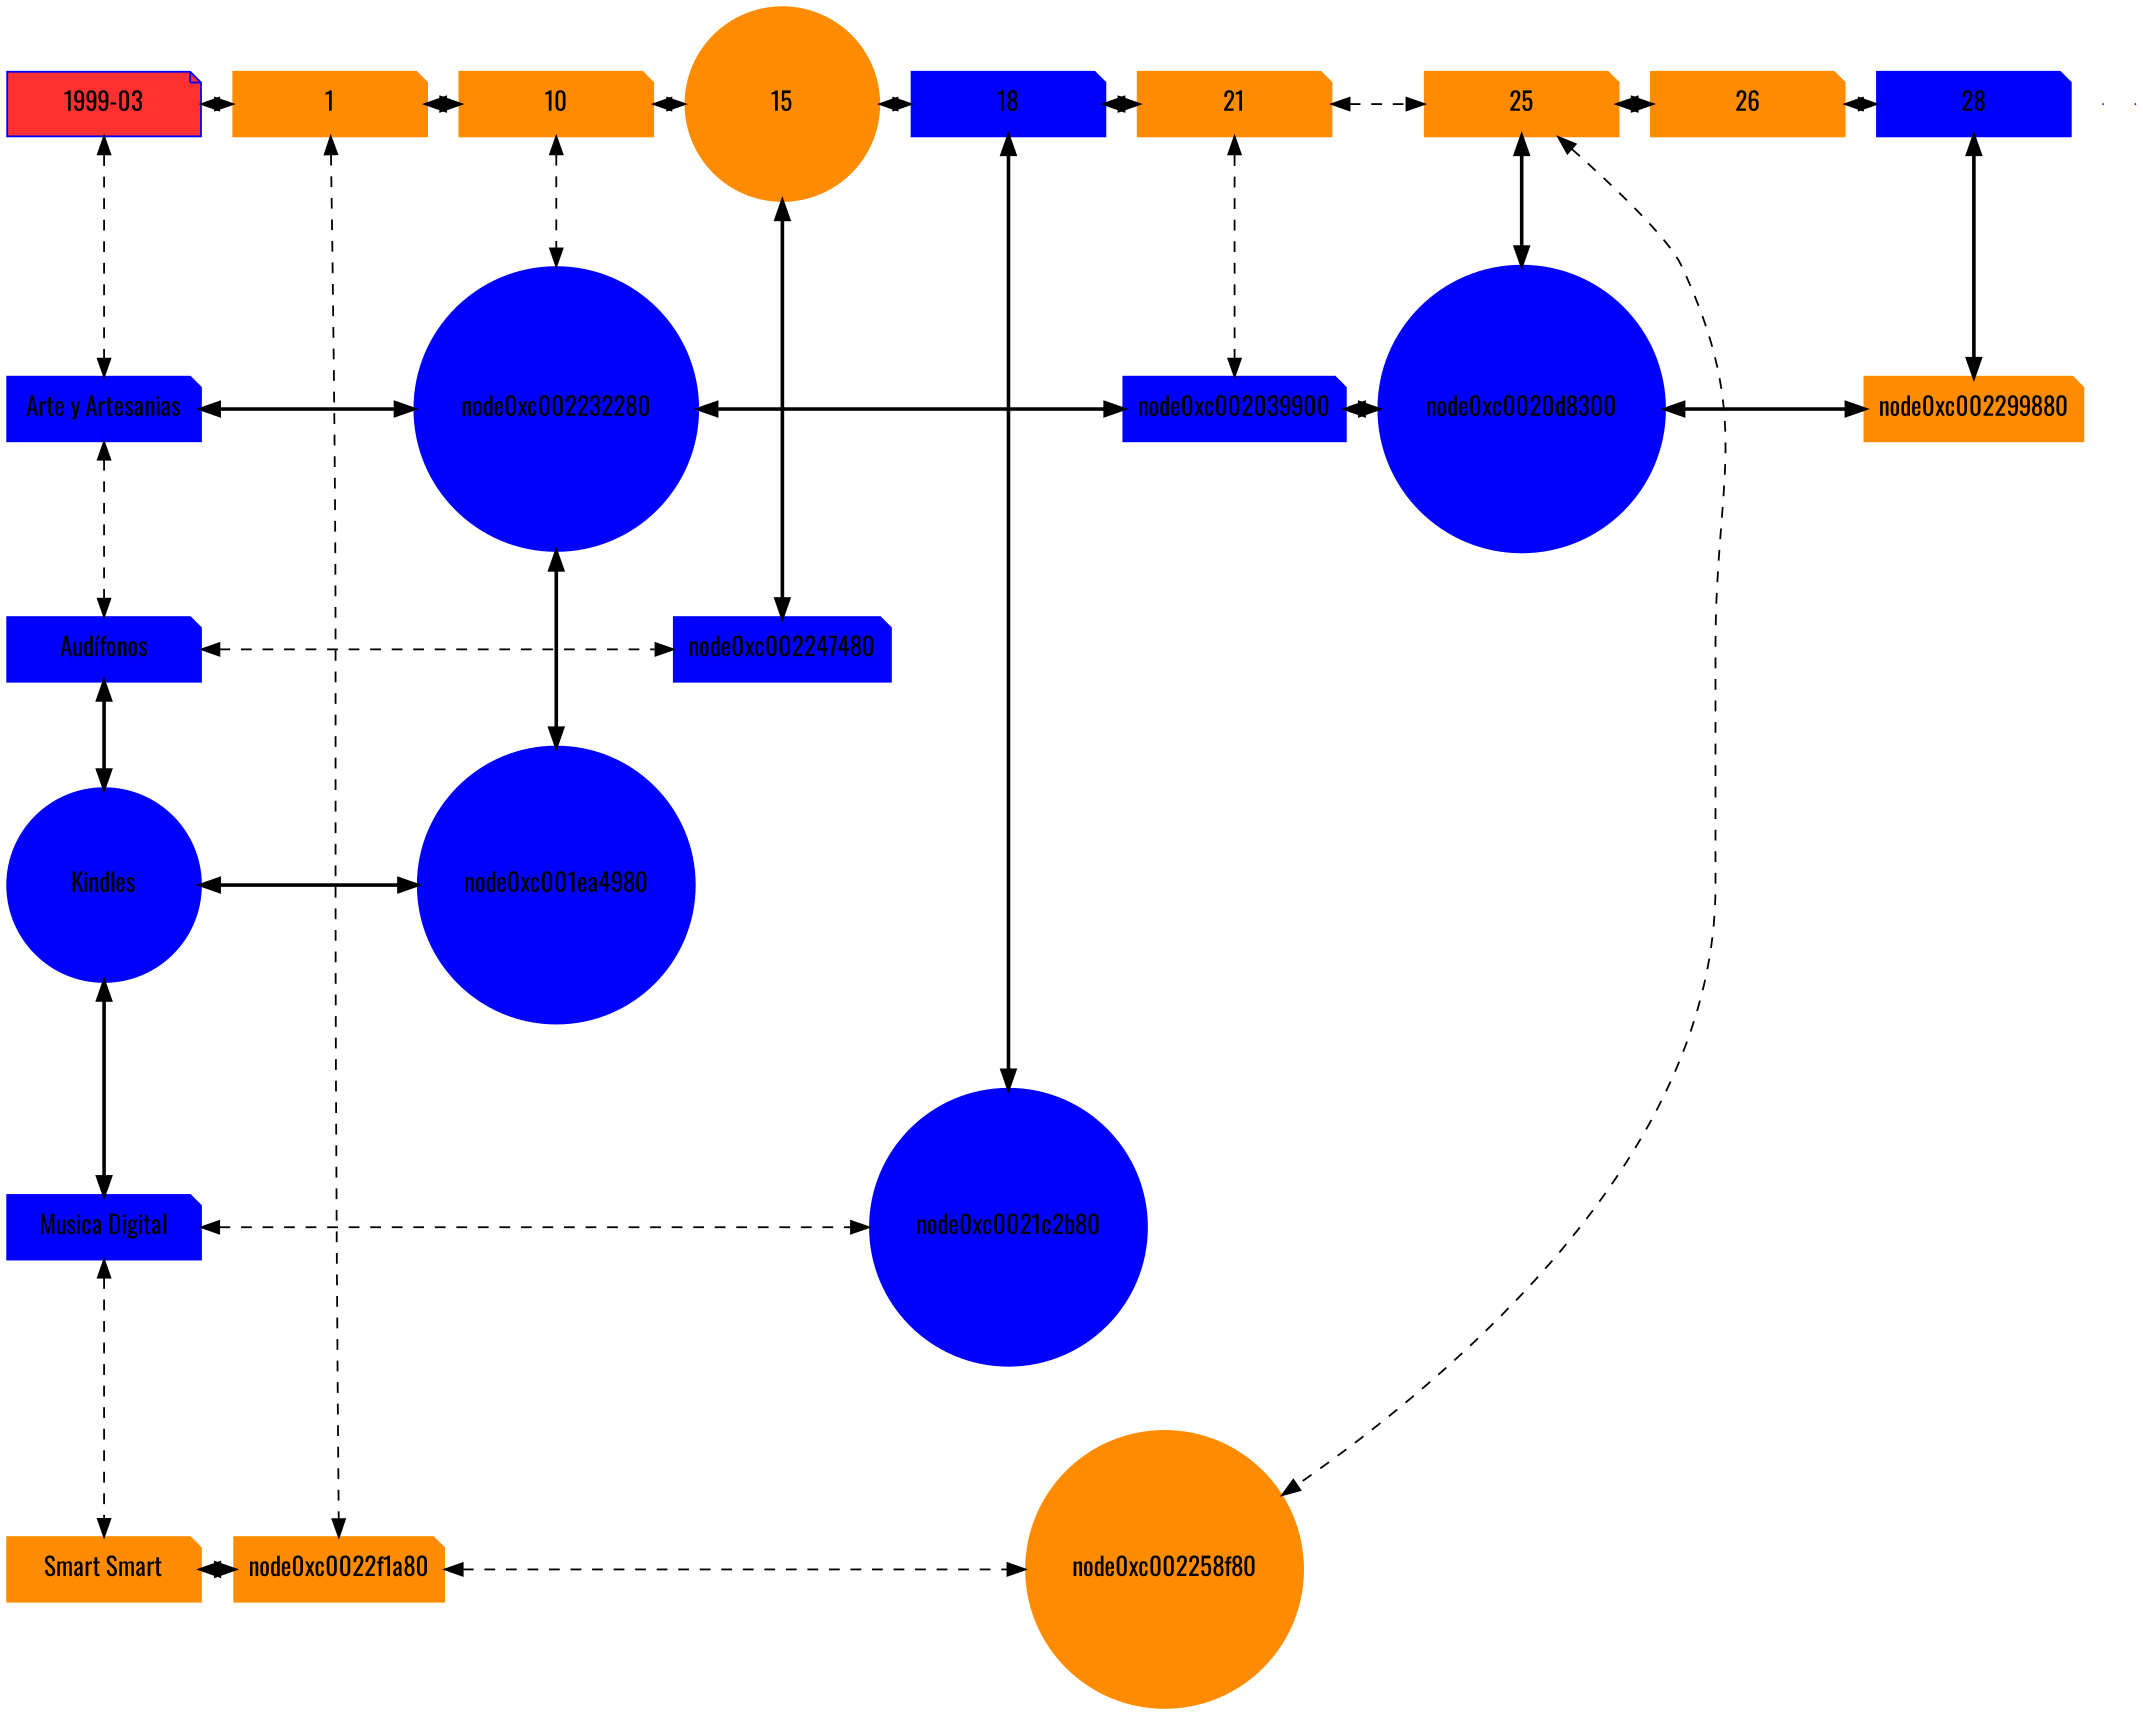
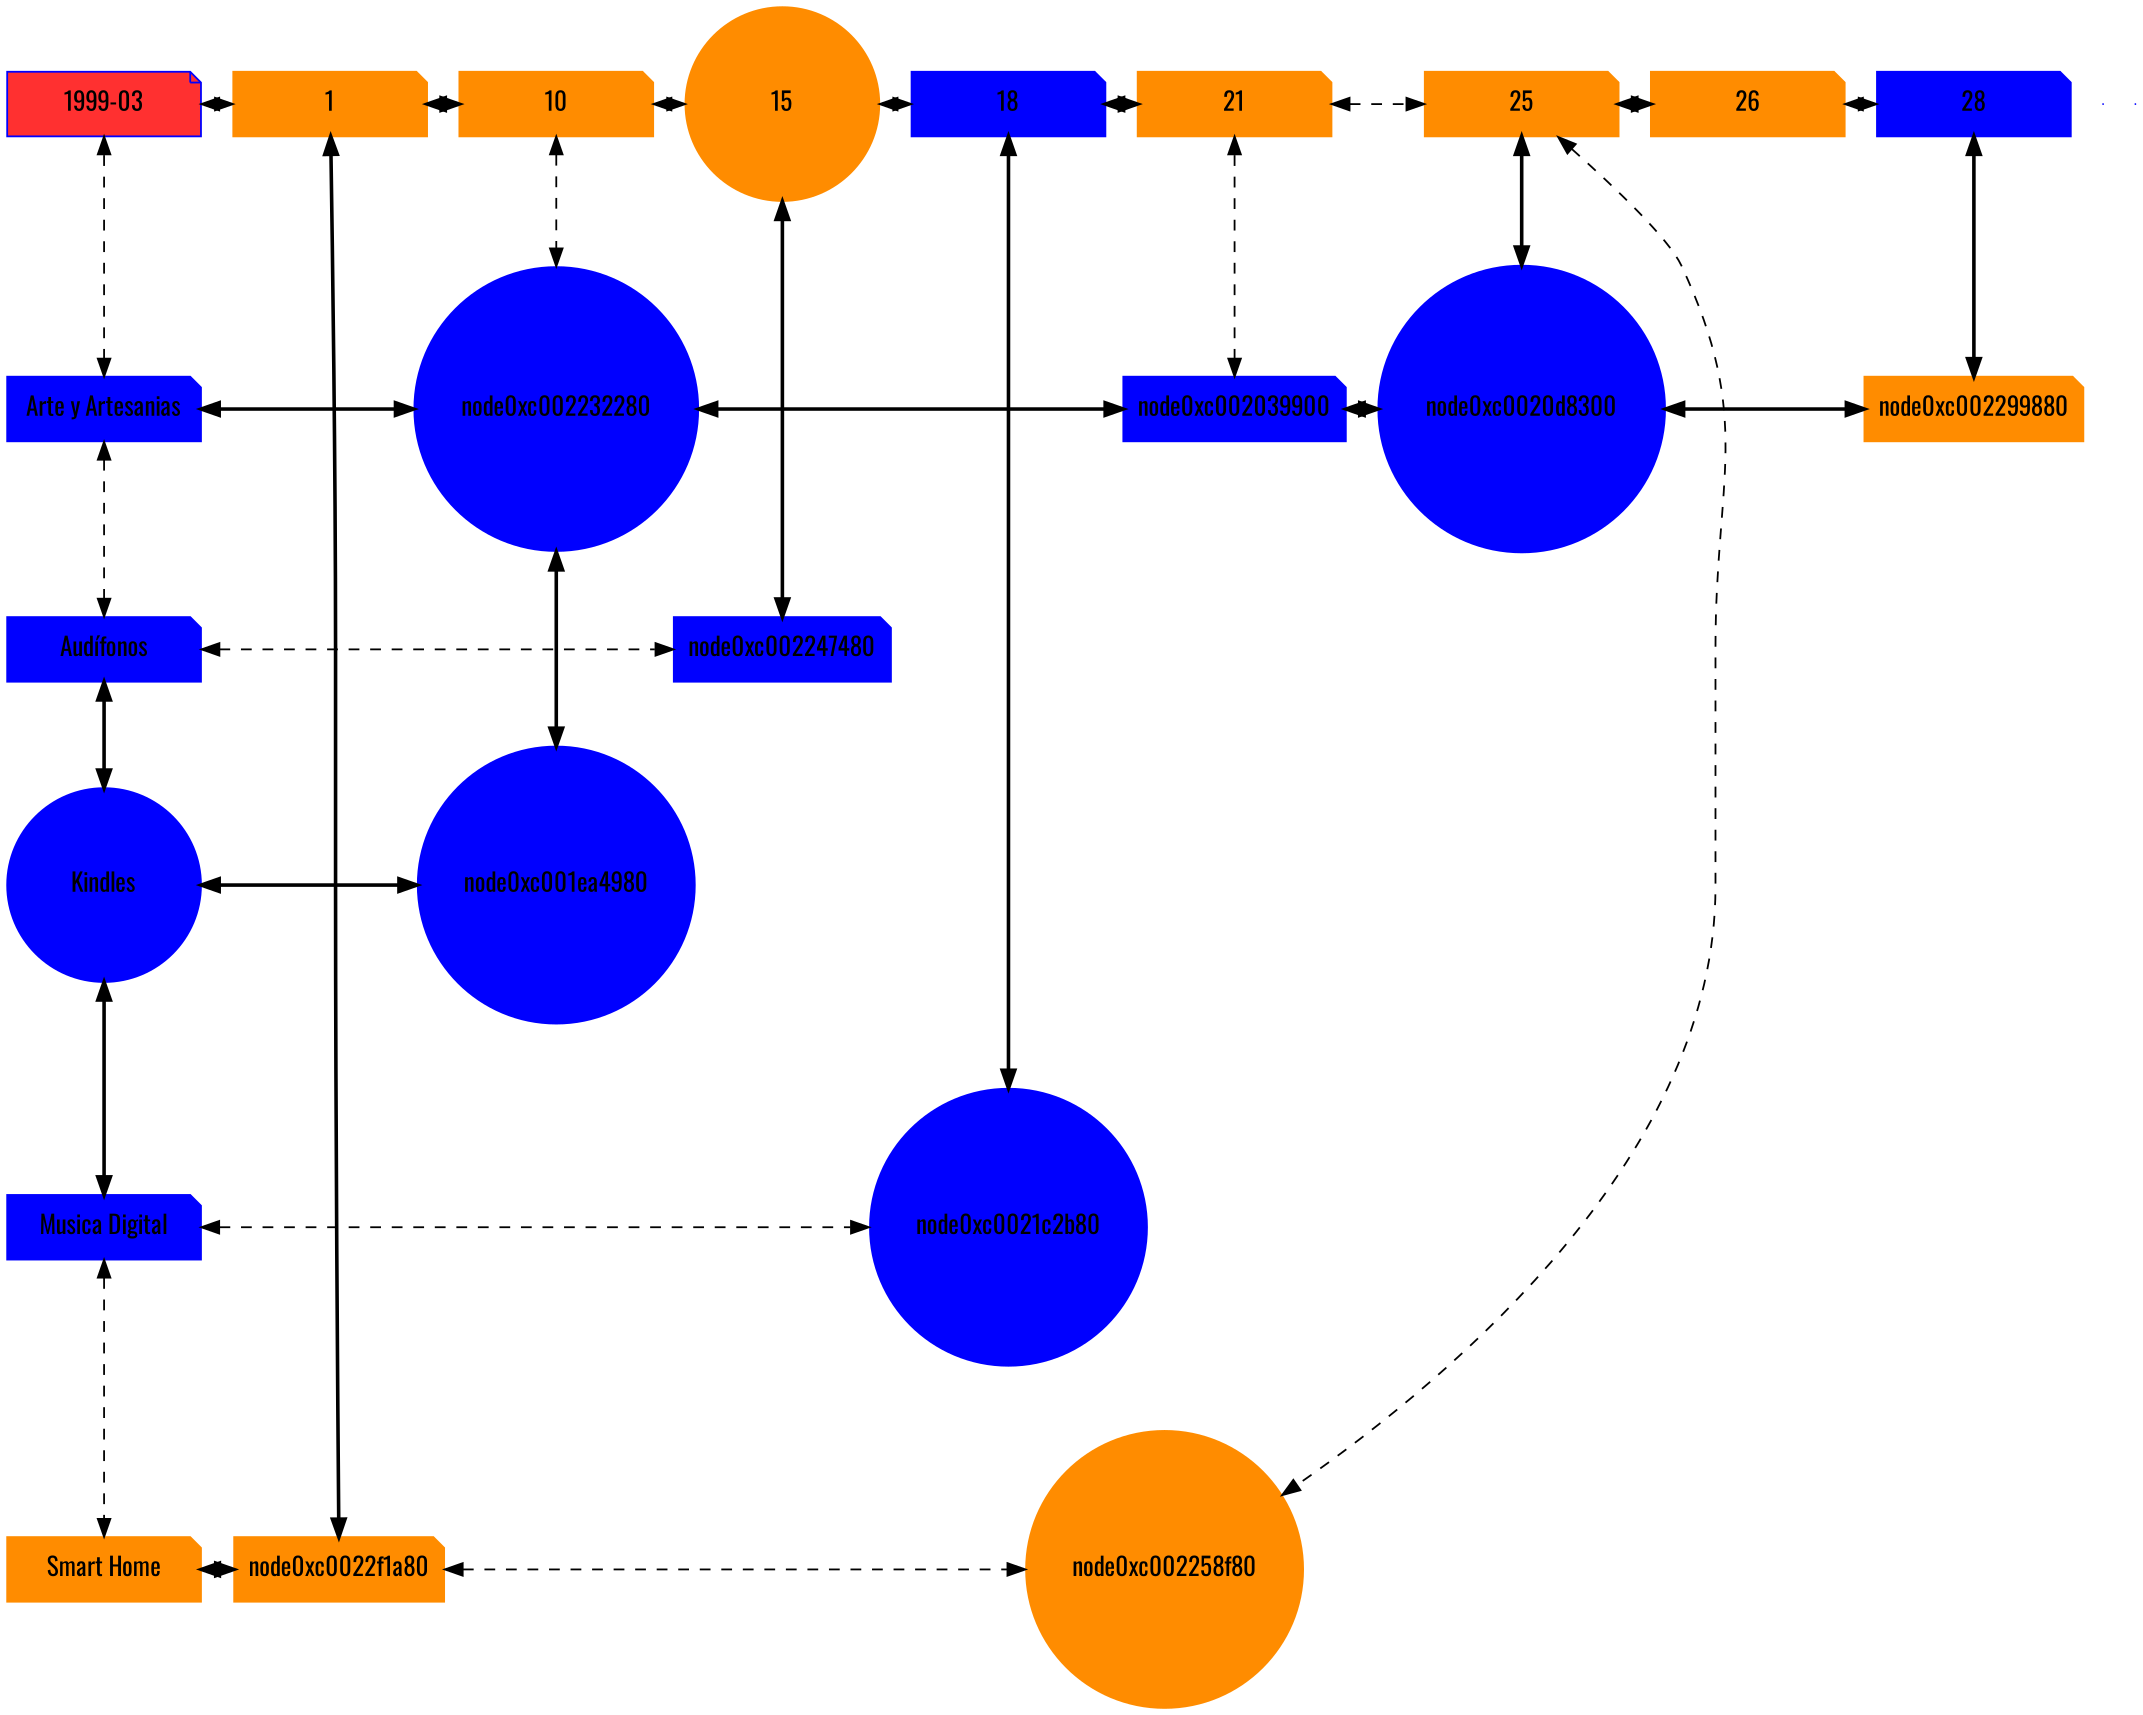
(336, 837) -> (336, 837)
(104, 1569) -> (104, 1569)
